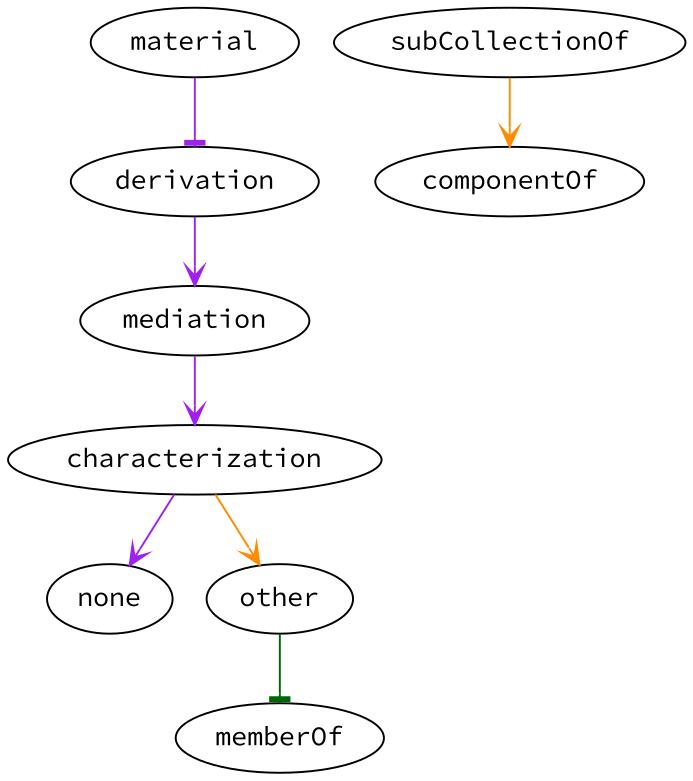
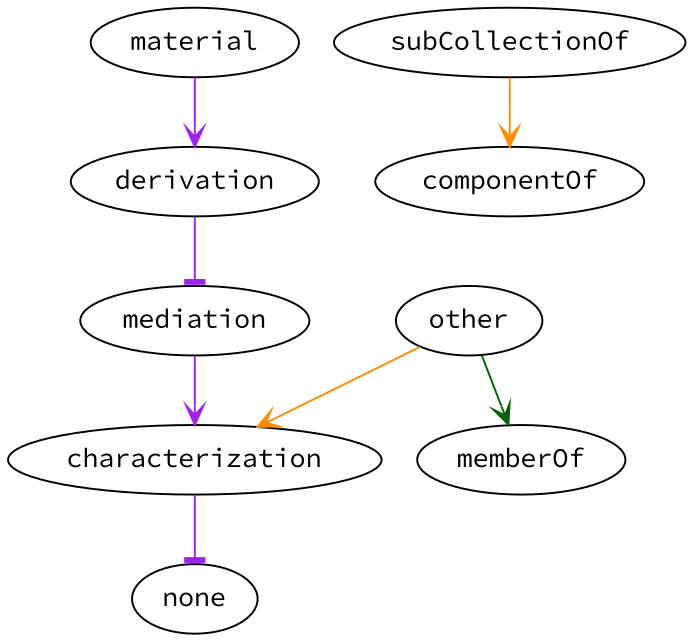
(195, 107) -> (195, 103)
(195, 242) -> (195, 247)
(232, 521) -> (347, 383)
(157, 522) -> (195, 525)
(280, 664) -> (492, 381)
